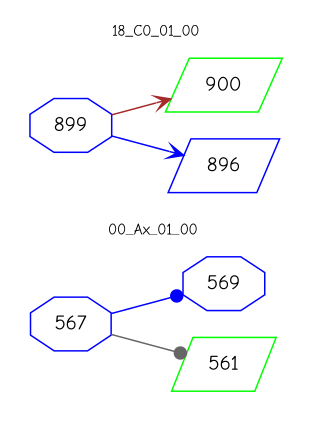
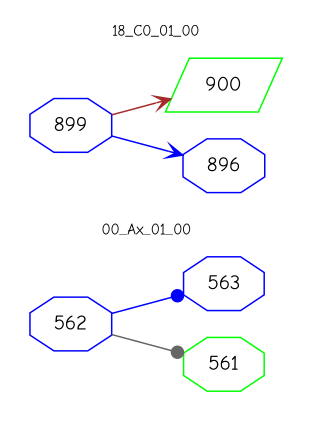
(224, 166) -> (224, 166)
(224, 284) -> (224, 284)
(71, 324) -> (71, 324)
(224, 364) -> (224, 364)
